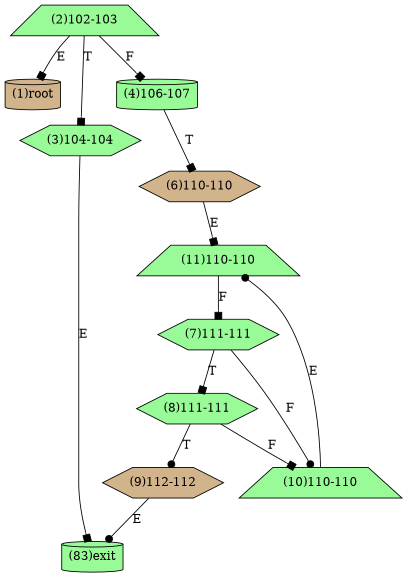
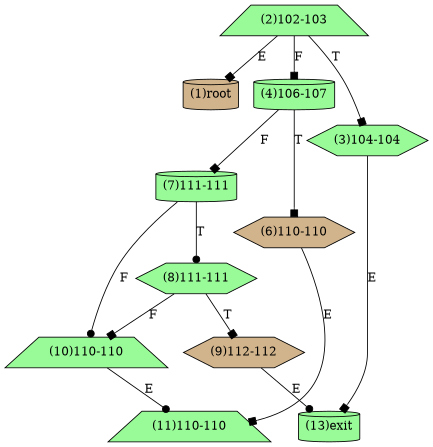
(218, 293) -> (249, 137)
(218, 335) -> (196, 186)
(209, 368) -> (196, 229)
(182, 443) -> (218, 312)
(92, 557) -> (329, 427)
